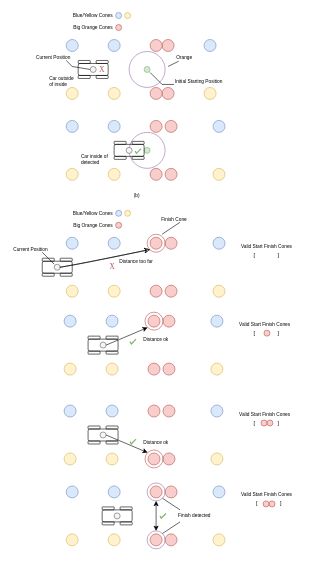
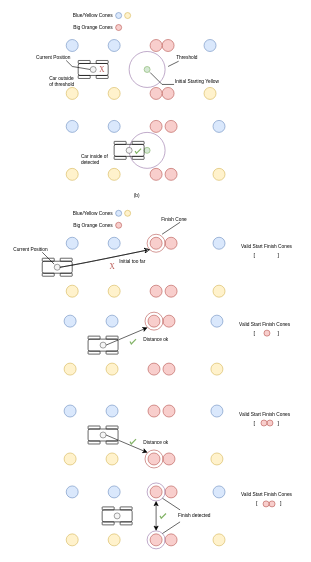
(185, 57) -> (188, 57)
(63, 81) -> (63, 81)
(202, 81) -> (201, 81)
(139, 261) -> (137, 261)
